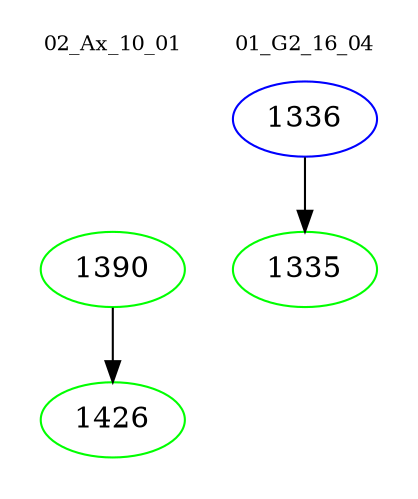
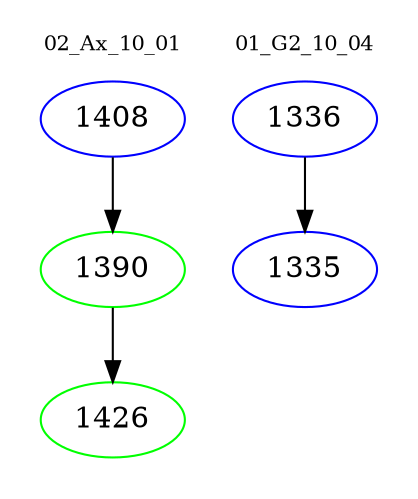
(305, 45) -> (305, 45)
none -> (113, 119)
(305, 269) -> (305, 269)
